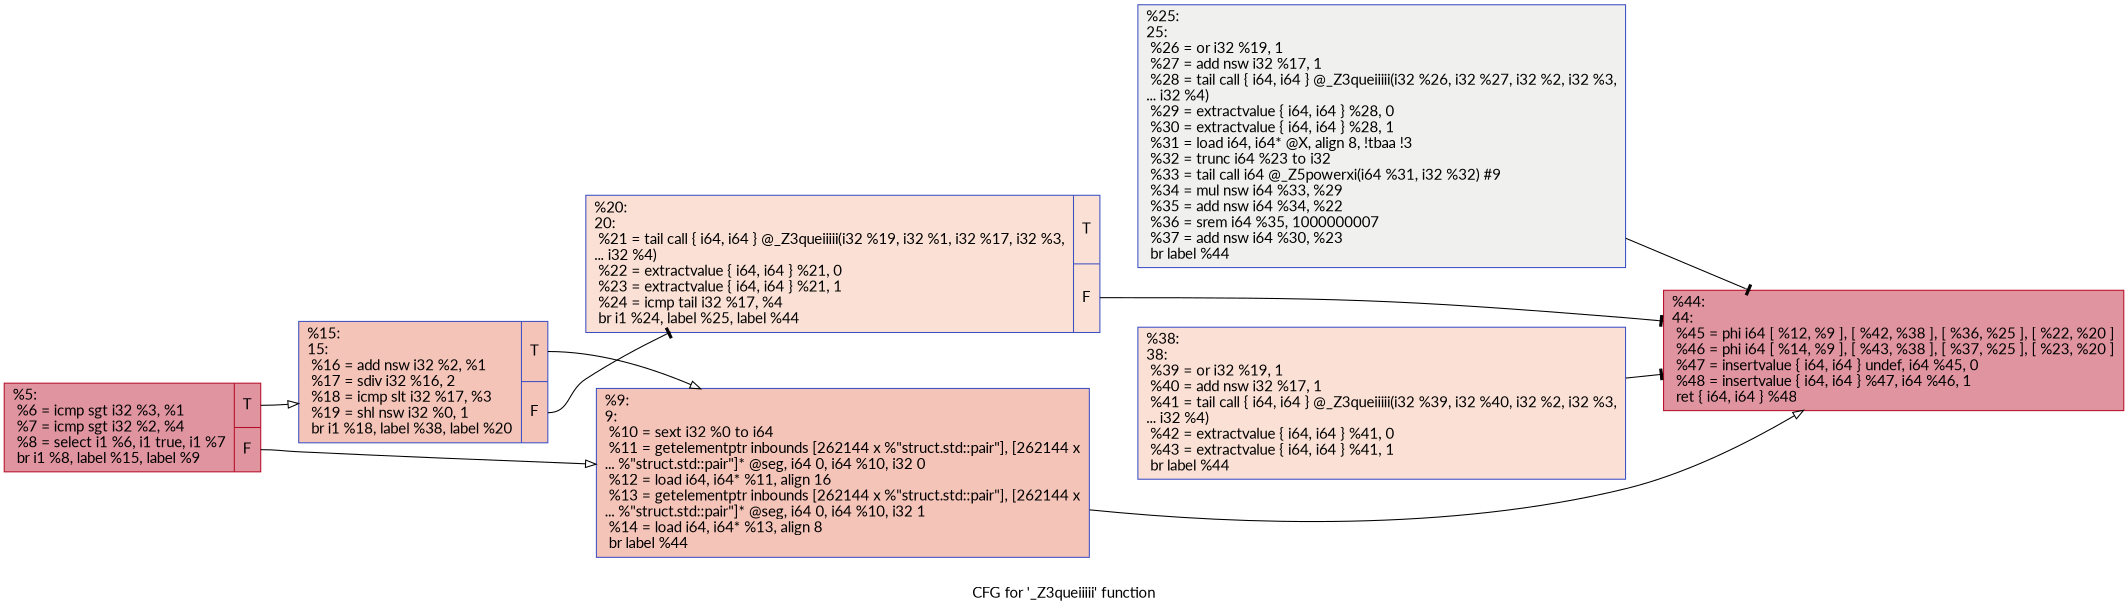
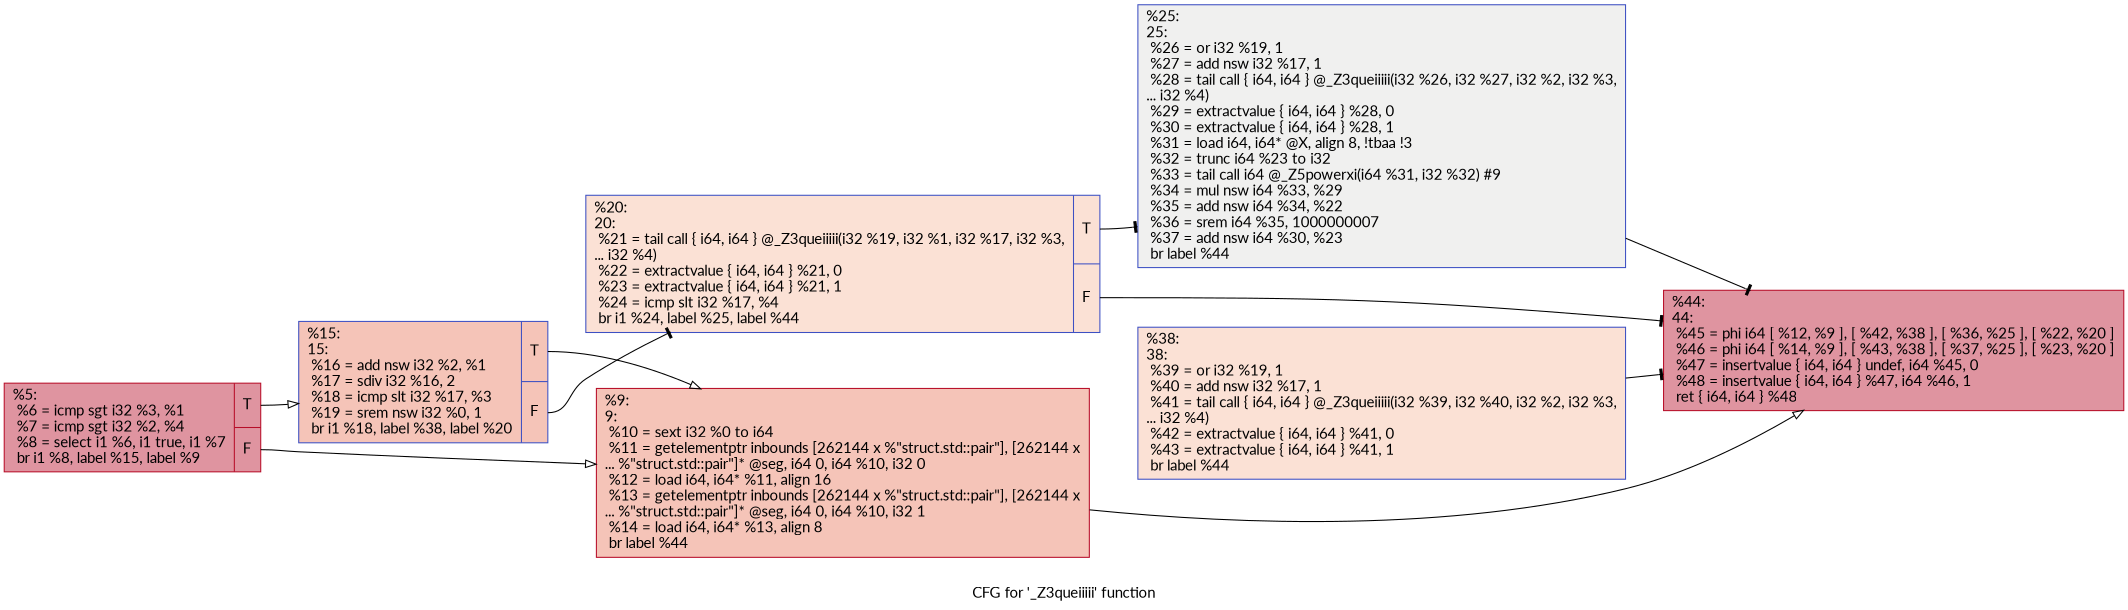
none -> (1116, 229)
(689, 303) -> (687, 303)
(388, 413) -> (395, 413)
(843, 473) -> (843, 473)
